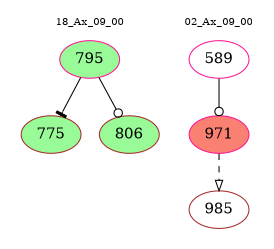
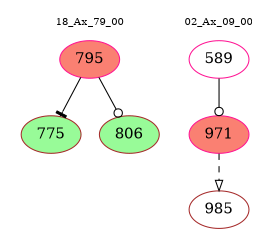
(90, 22) -> (90, 22)
(90, 59) -> (90, 59)
